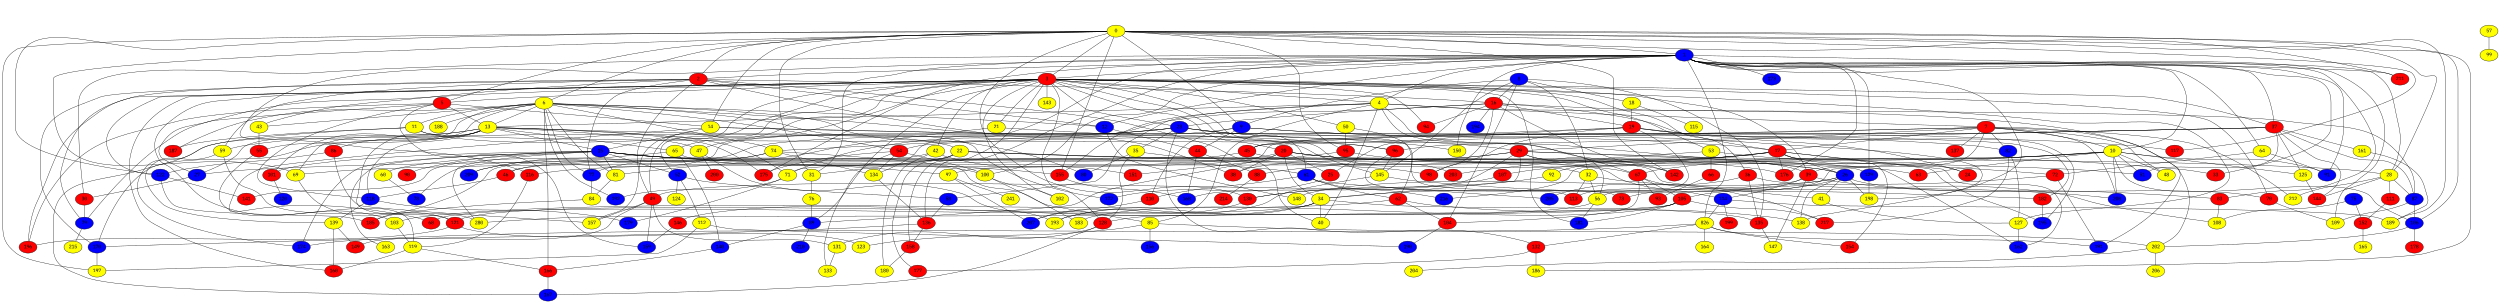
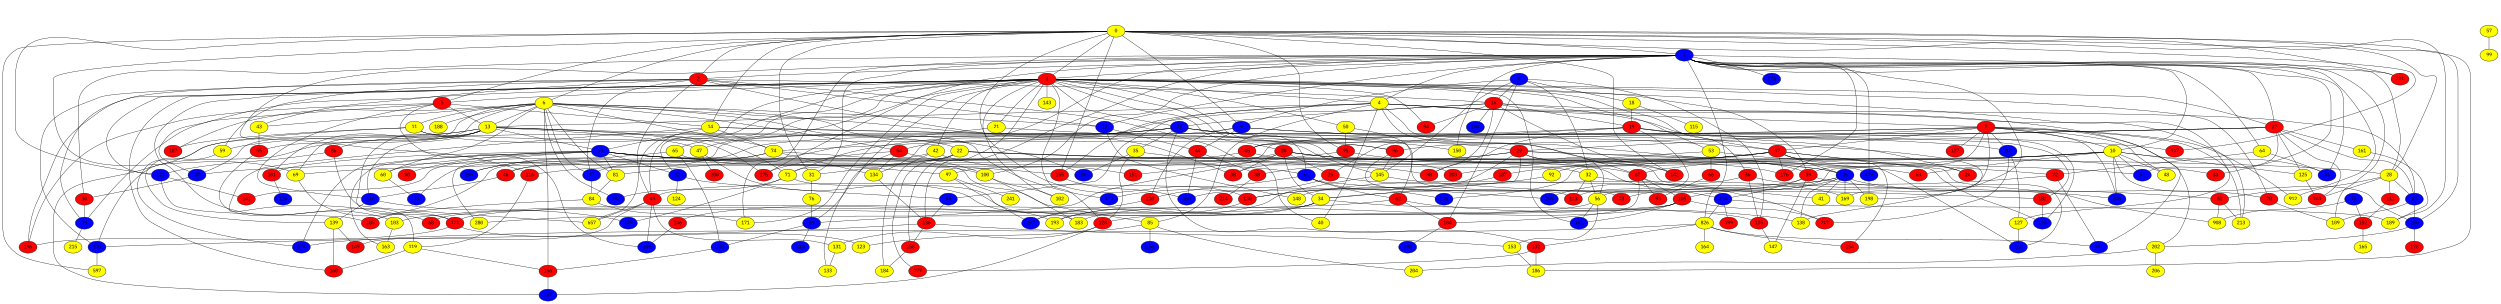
none -> (742, 139)
(620, 144) -> none
none -> (464, 149)
none -> (936, 186)
none -> (1845, 199)
(2293, 199) -> (2293, 199)
(1321, 211) -> none
(336, 214) -> none
(1918, 219) -> none
(592, 223) -> (592, 223)
(702, 223) -> none
none -> (745, 223)
(2217, 223) -> (2217, 223)
none -> (2241, 223)
(1628, 232) -> (1280, 254)
(402, 233) -> (390, 234)
none -> (1512, 247)
(97, 271) -> (97, 271)
(884, 271) -> (884, 271)
